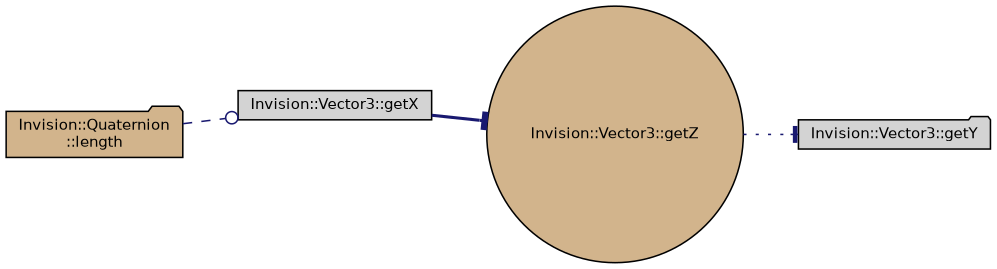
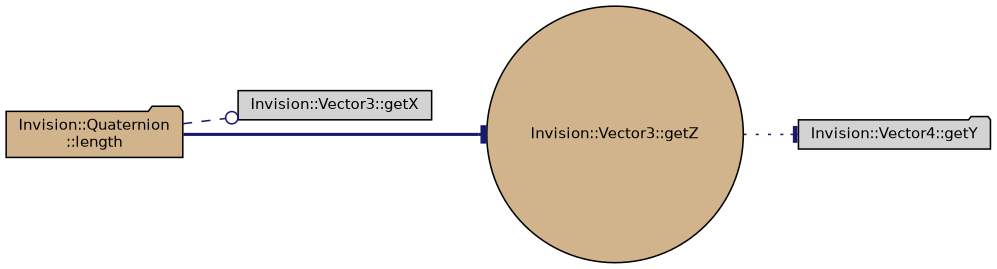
(456, 118) -> (331, 134)
(894, 134) -> (894, 134)
